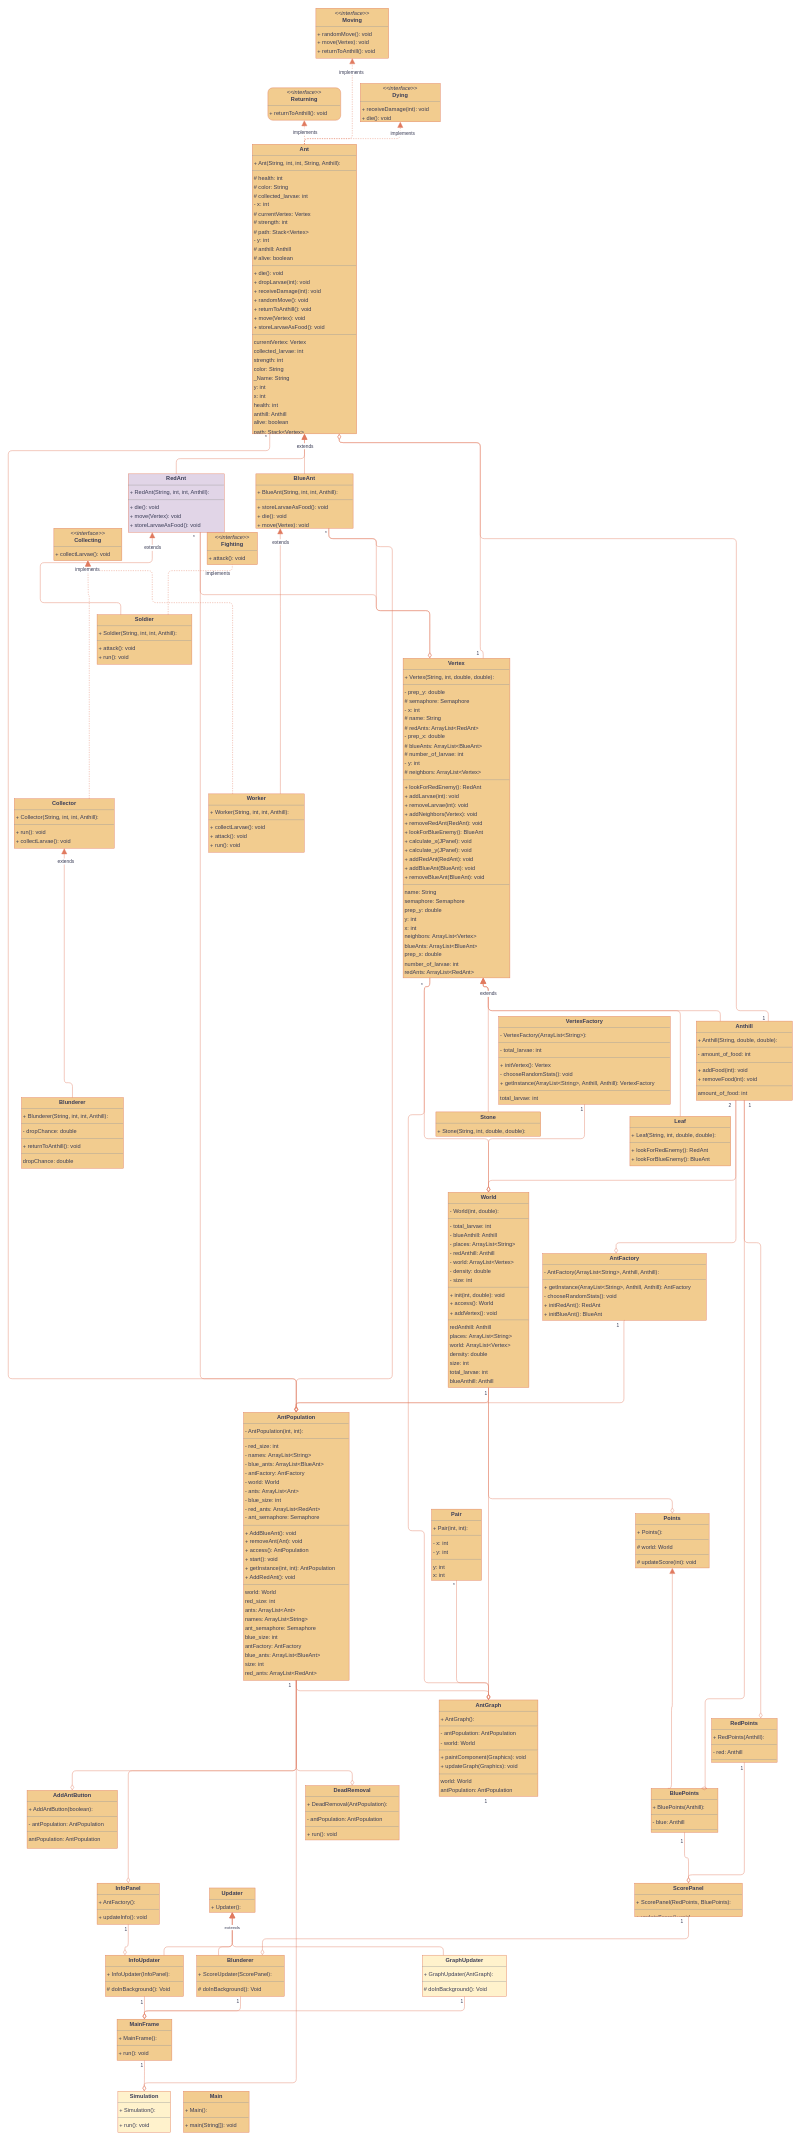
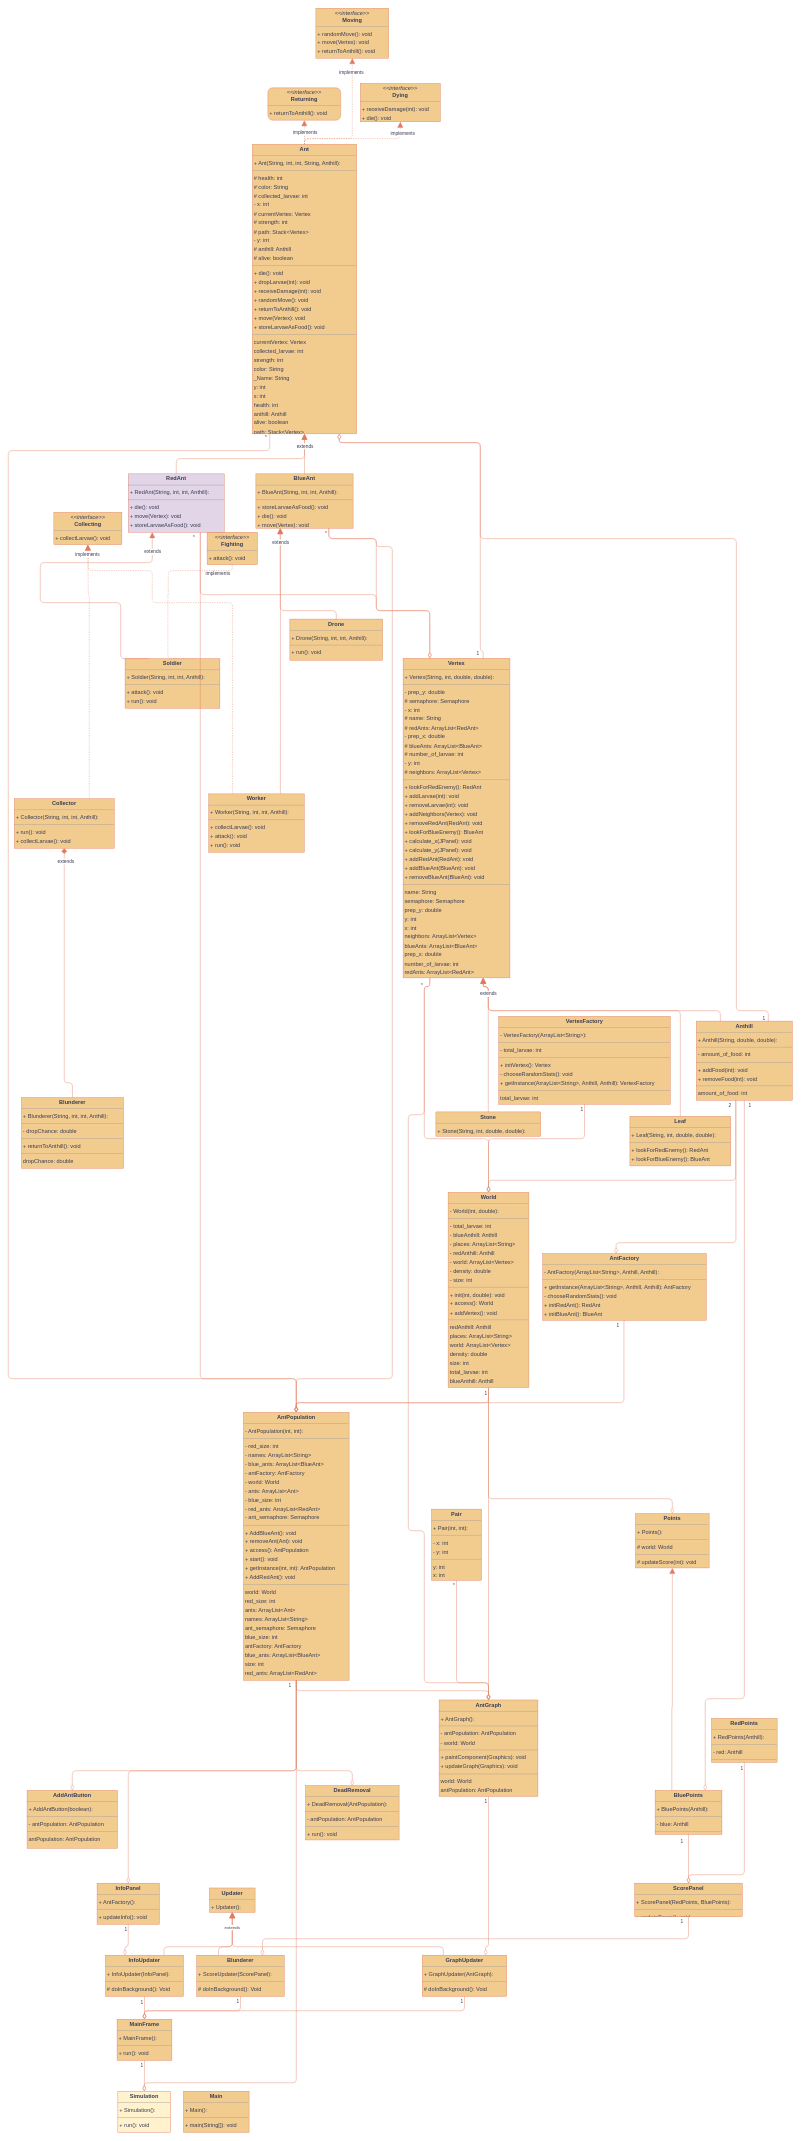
(88, 544) -> (88, 528)
none -> (283, 611)
(144, 639) -> (172, 683)
none -> (336, 640)
(64, 855) -> (64, 855)
(761, 1469) -> none
(684, 1810) -> (688, 1812)
none -> (488, 1880)
(464, 1976) -> (464, 1976)
